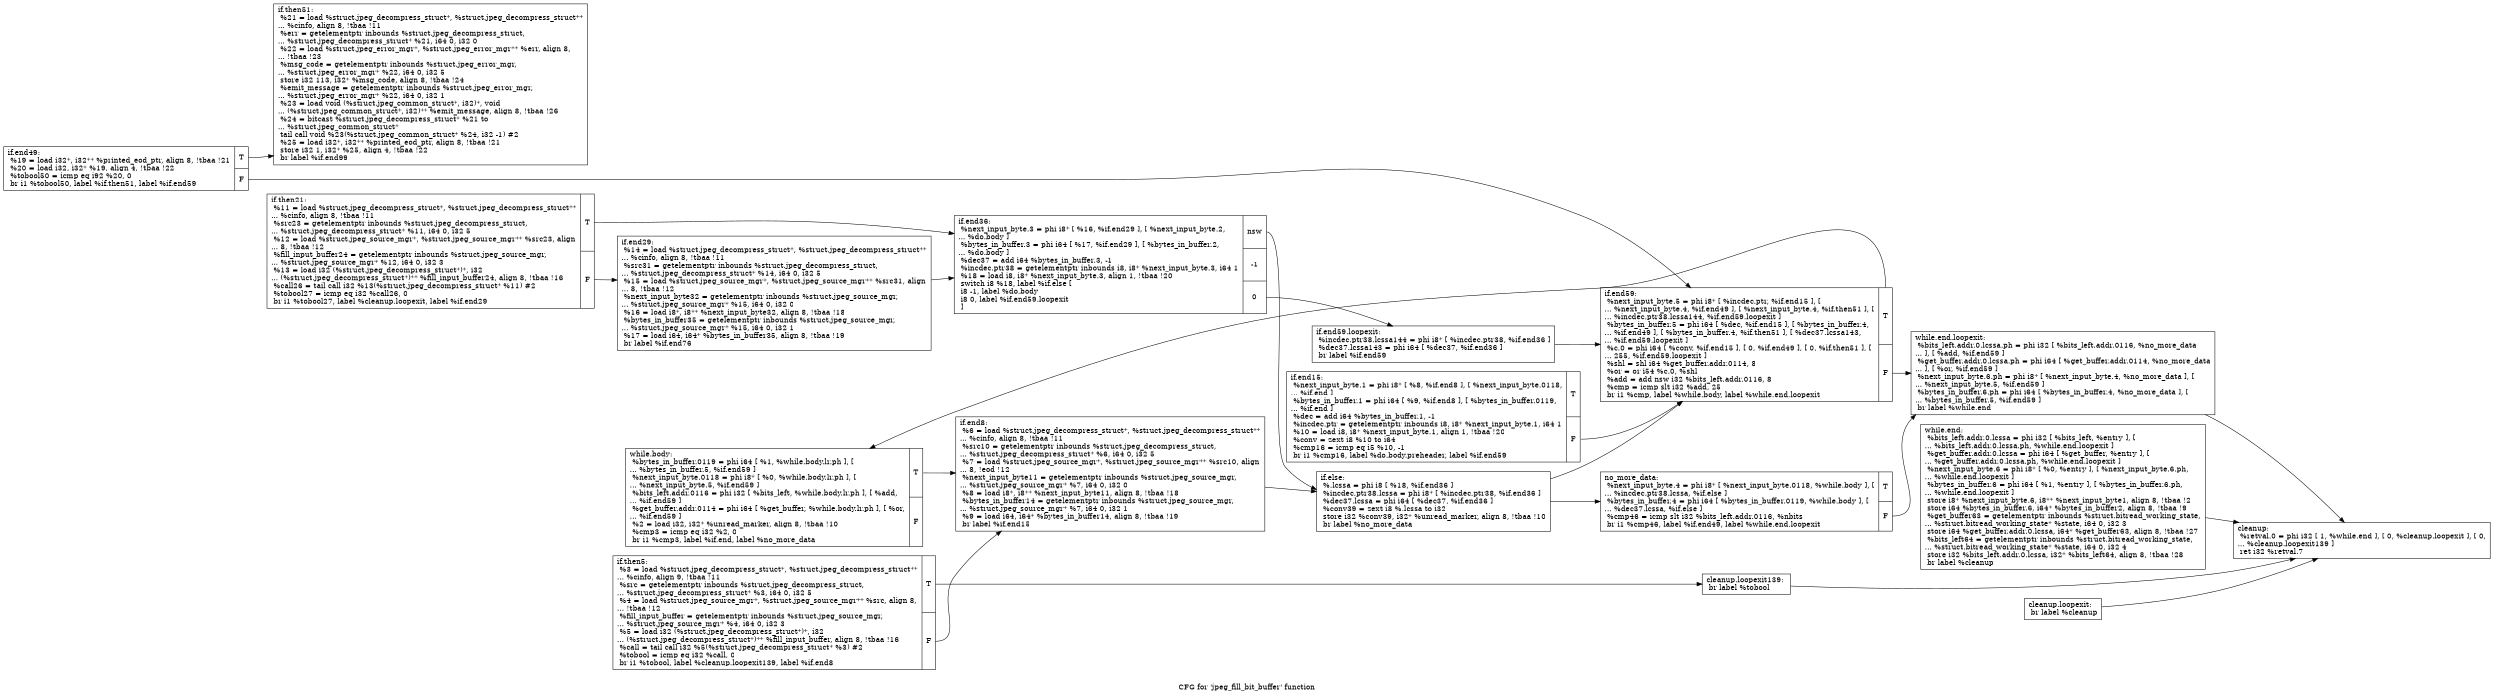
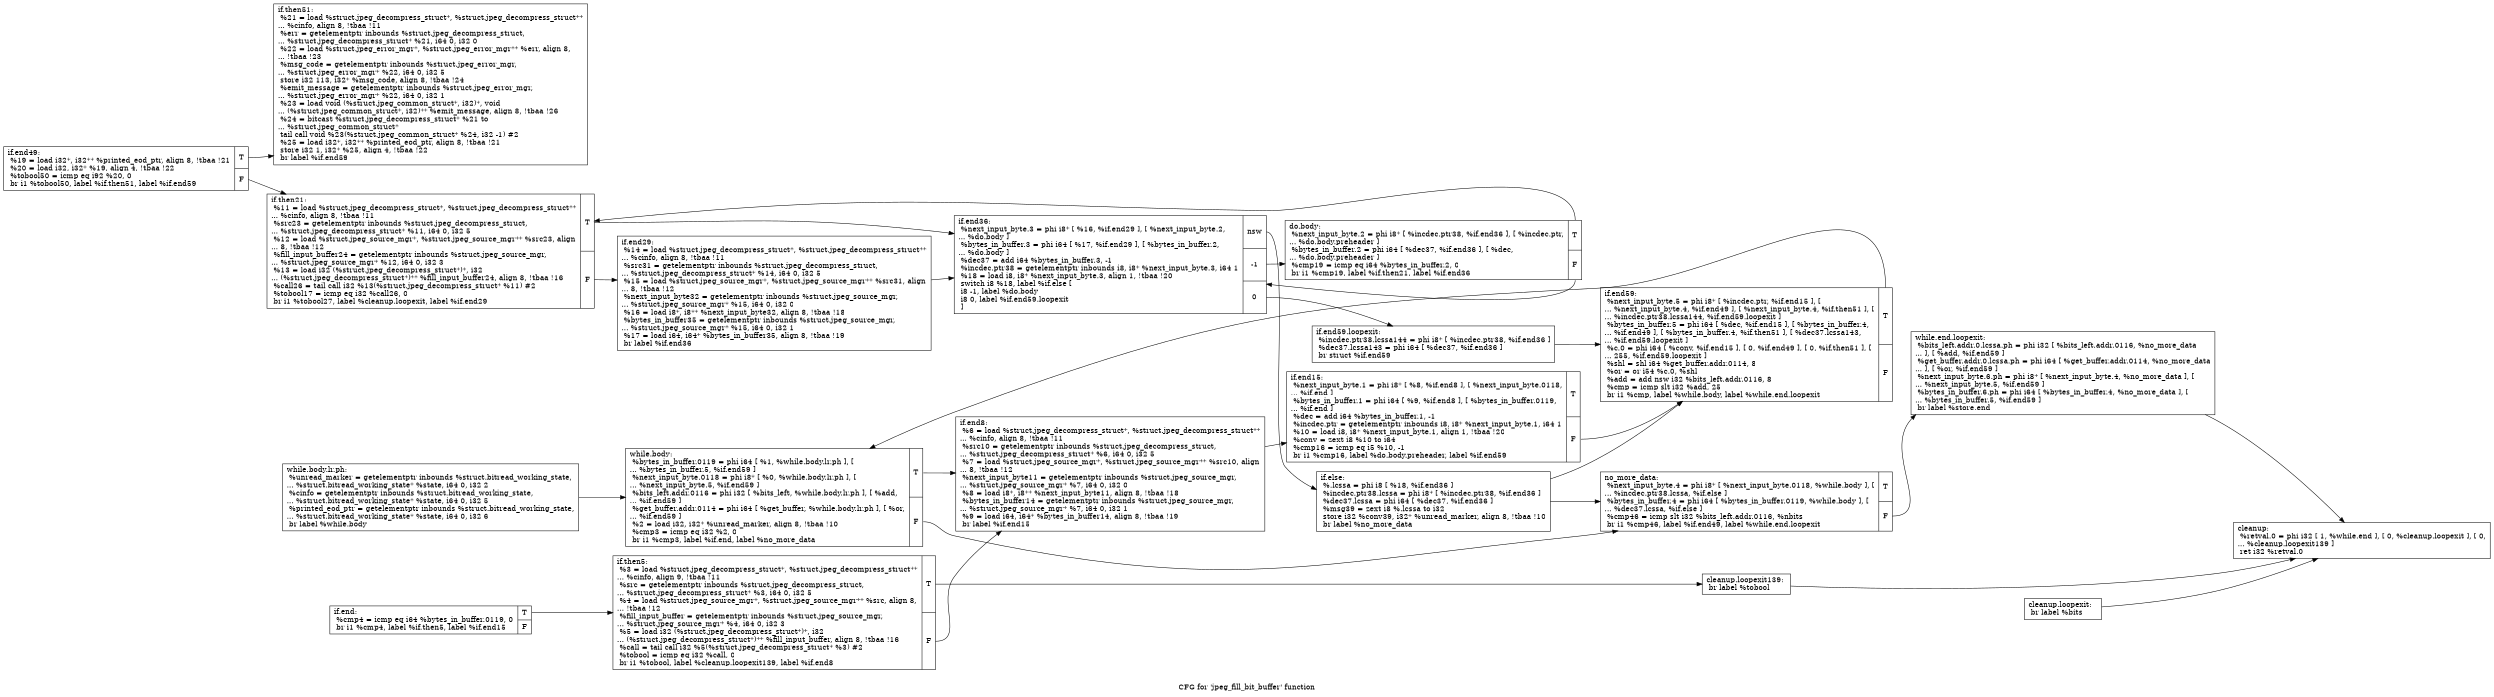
(313, 158) -> (313, 158)
(981, 179) -> (265, 186)
none -> (1433, 250)
(340, 294) -> (340, 294)
(657, 344) -> (657, 344)
(1352, 356) -> (1354, 356)
(1899, 373) -> none
(1953, 408) -> (1953, 408)
(985, 470) -> (987, 470)
(1288, 489) -> (1273, 445)
none -> (431, 497)
(2063, 497) -> none
(1384, 509) -> (1383, 509)
(2271, 552) -> (2271, 552)
none -> (1266, 569)
(2063, 613) -> (2056, 613)
none -> (431, 620)
